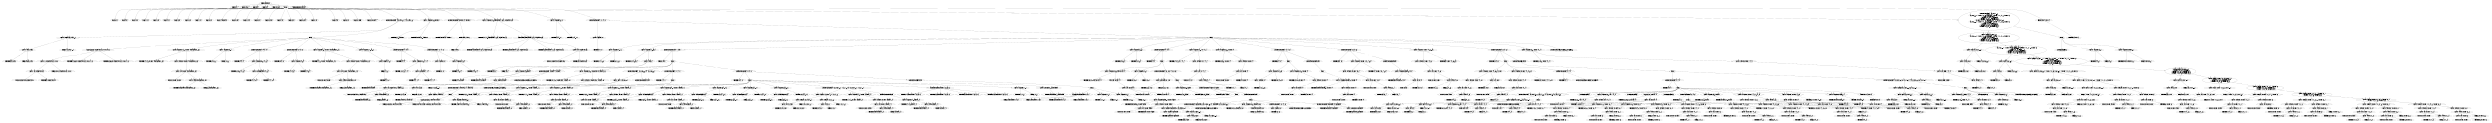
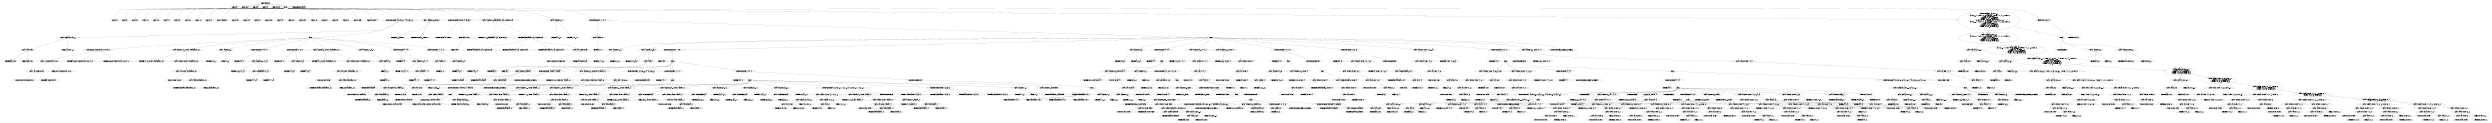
none -> (325, 20)
